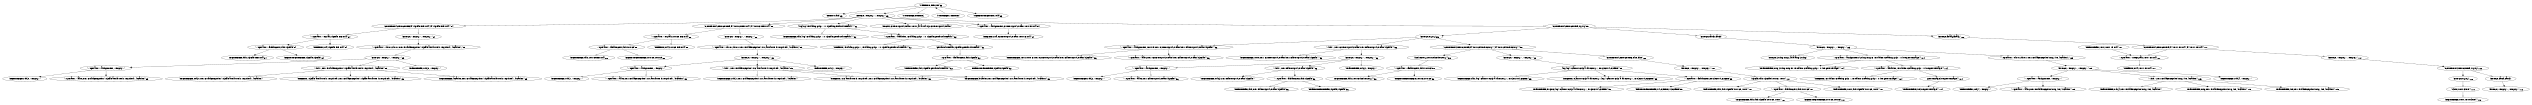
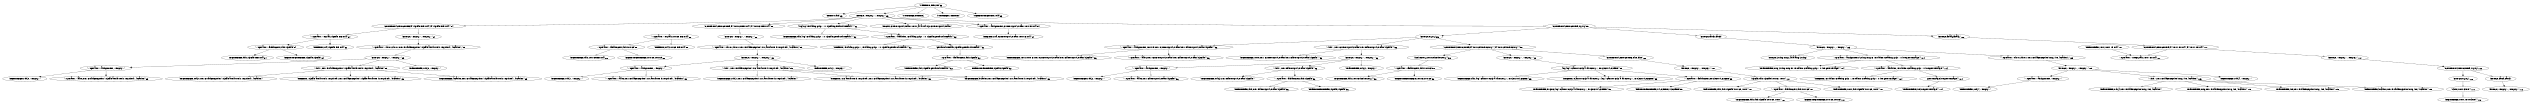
(941, 11) -> (938, 10)
(705, 31) -> none
(346, 47) -> (346, 47)
(2140, 68) -> none
(2043, 89) -> none
none -> (2398, 89)
